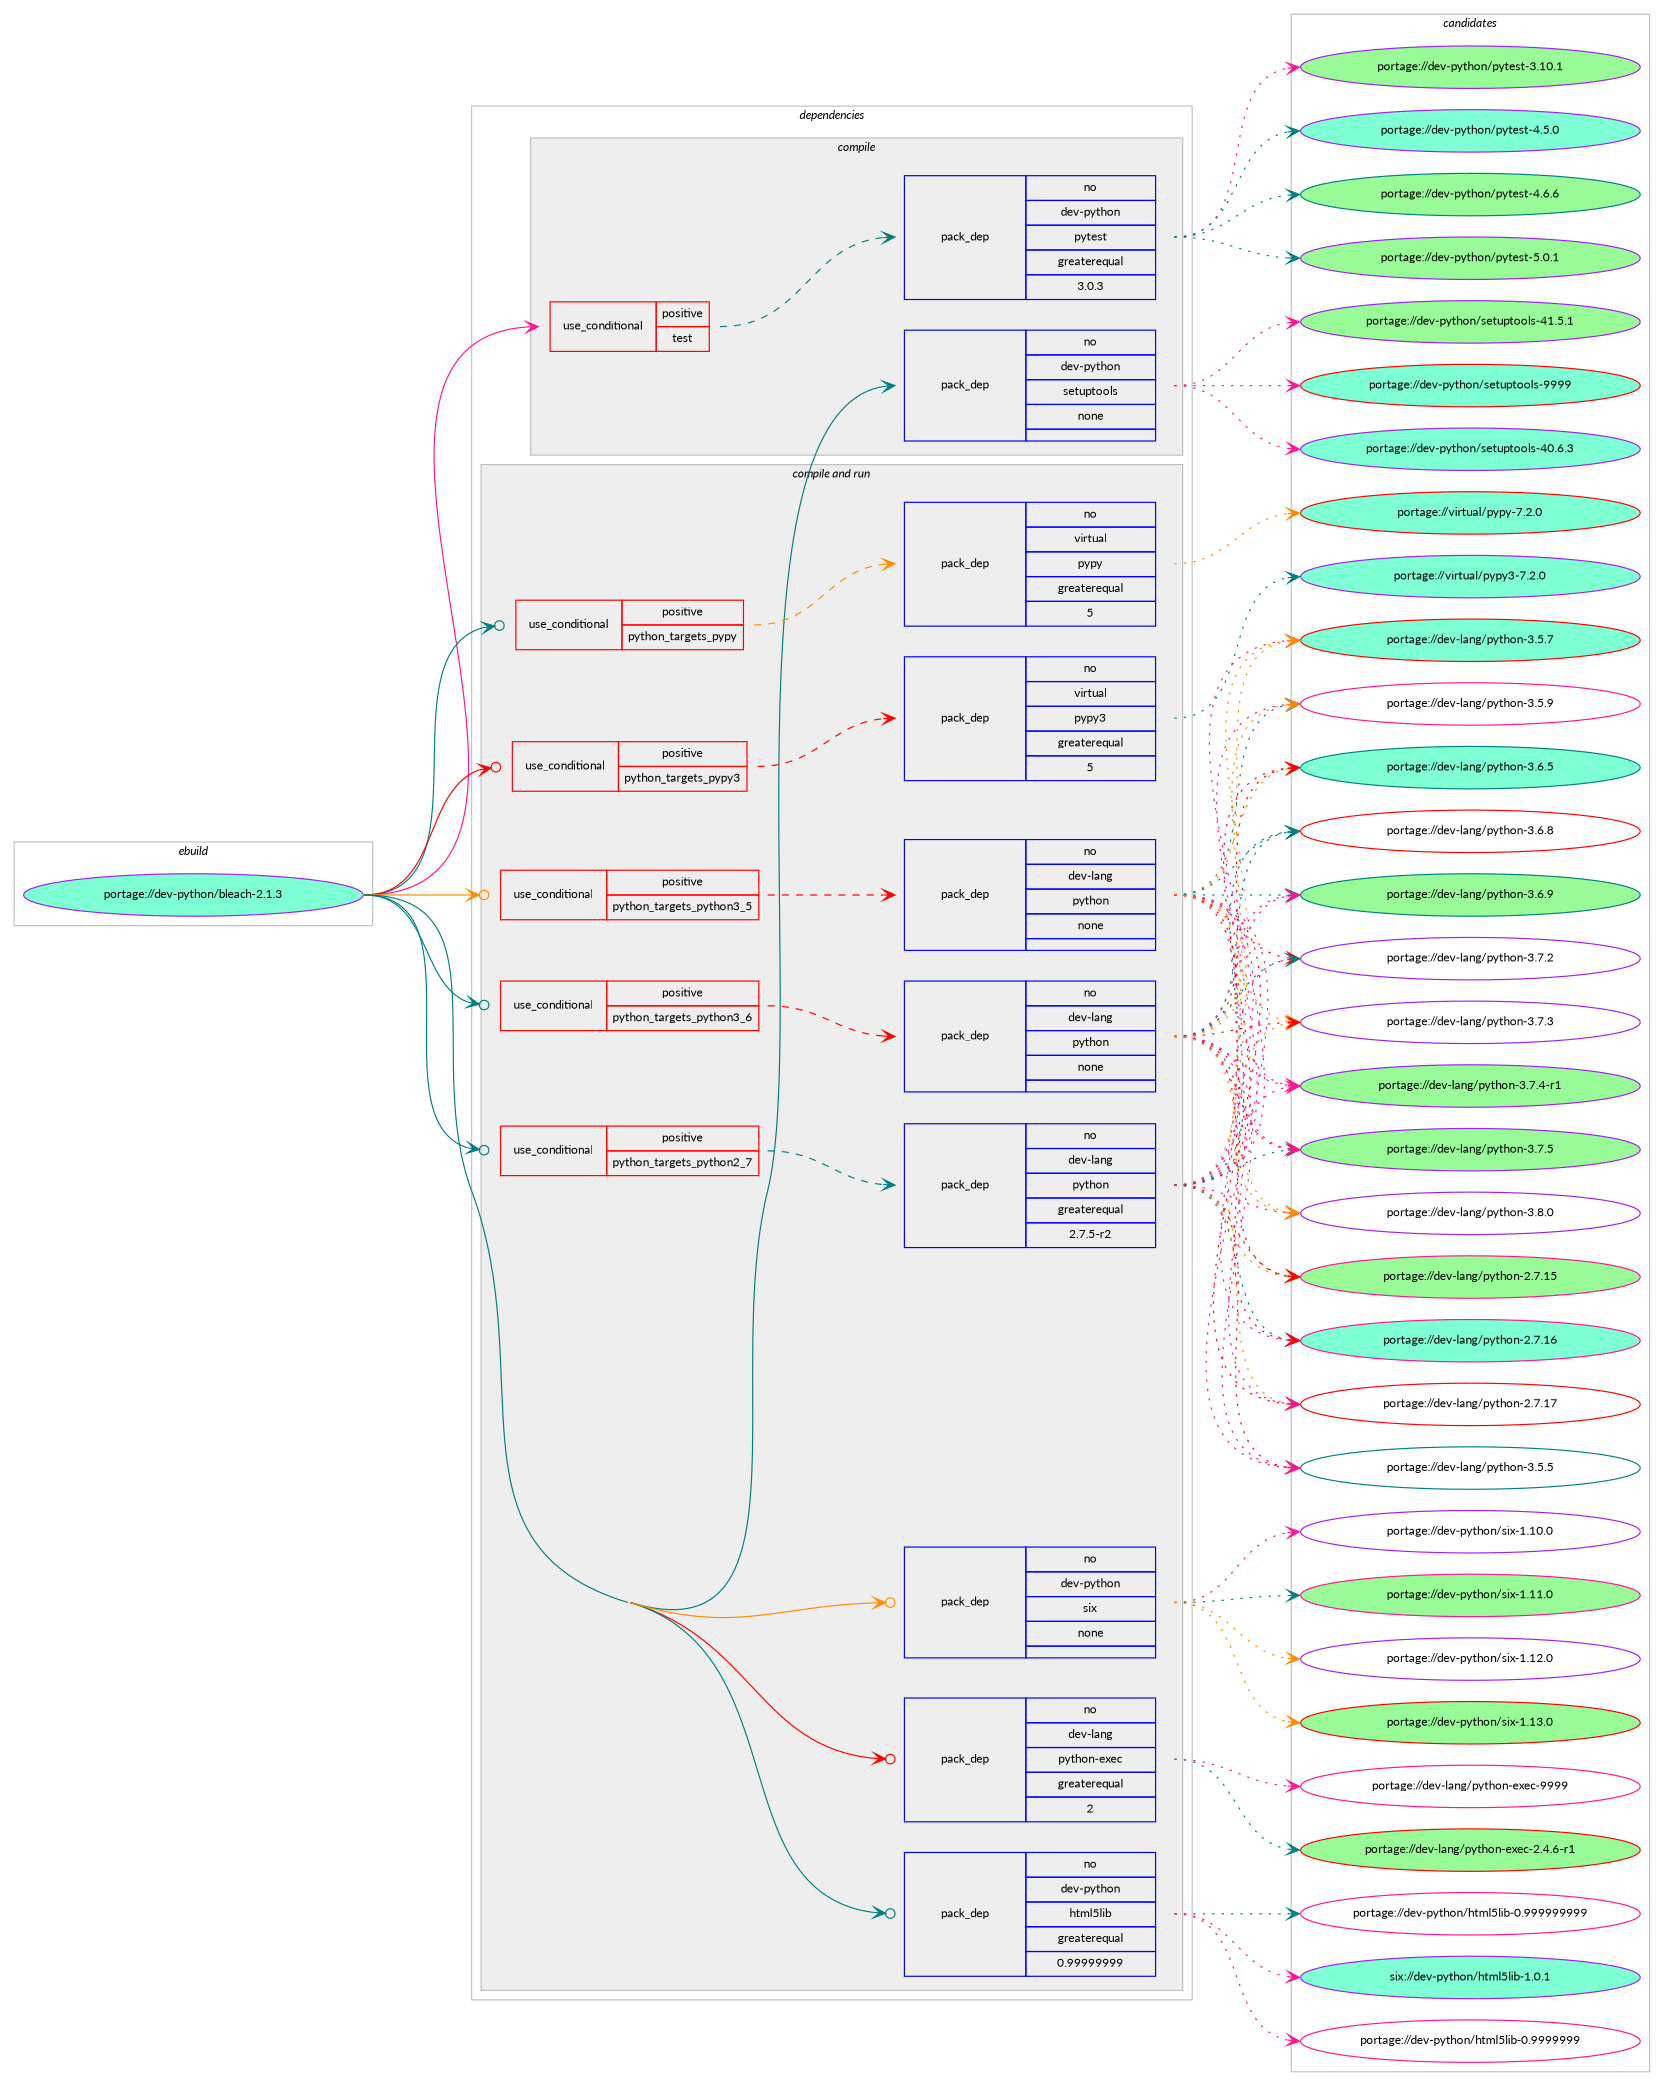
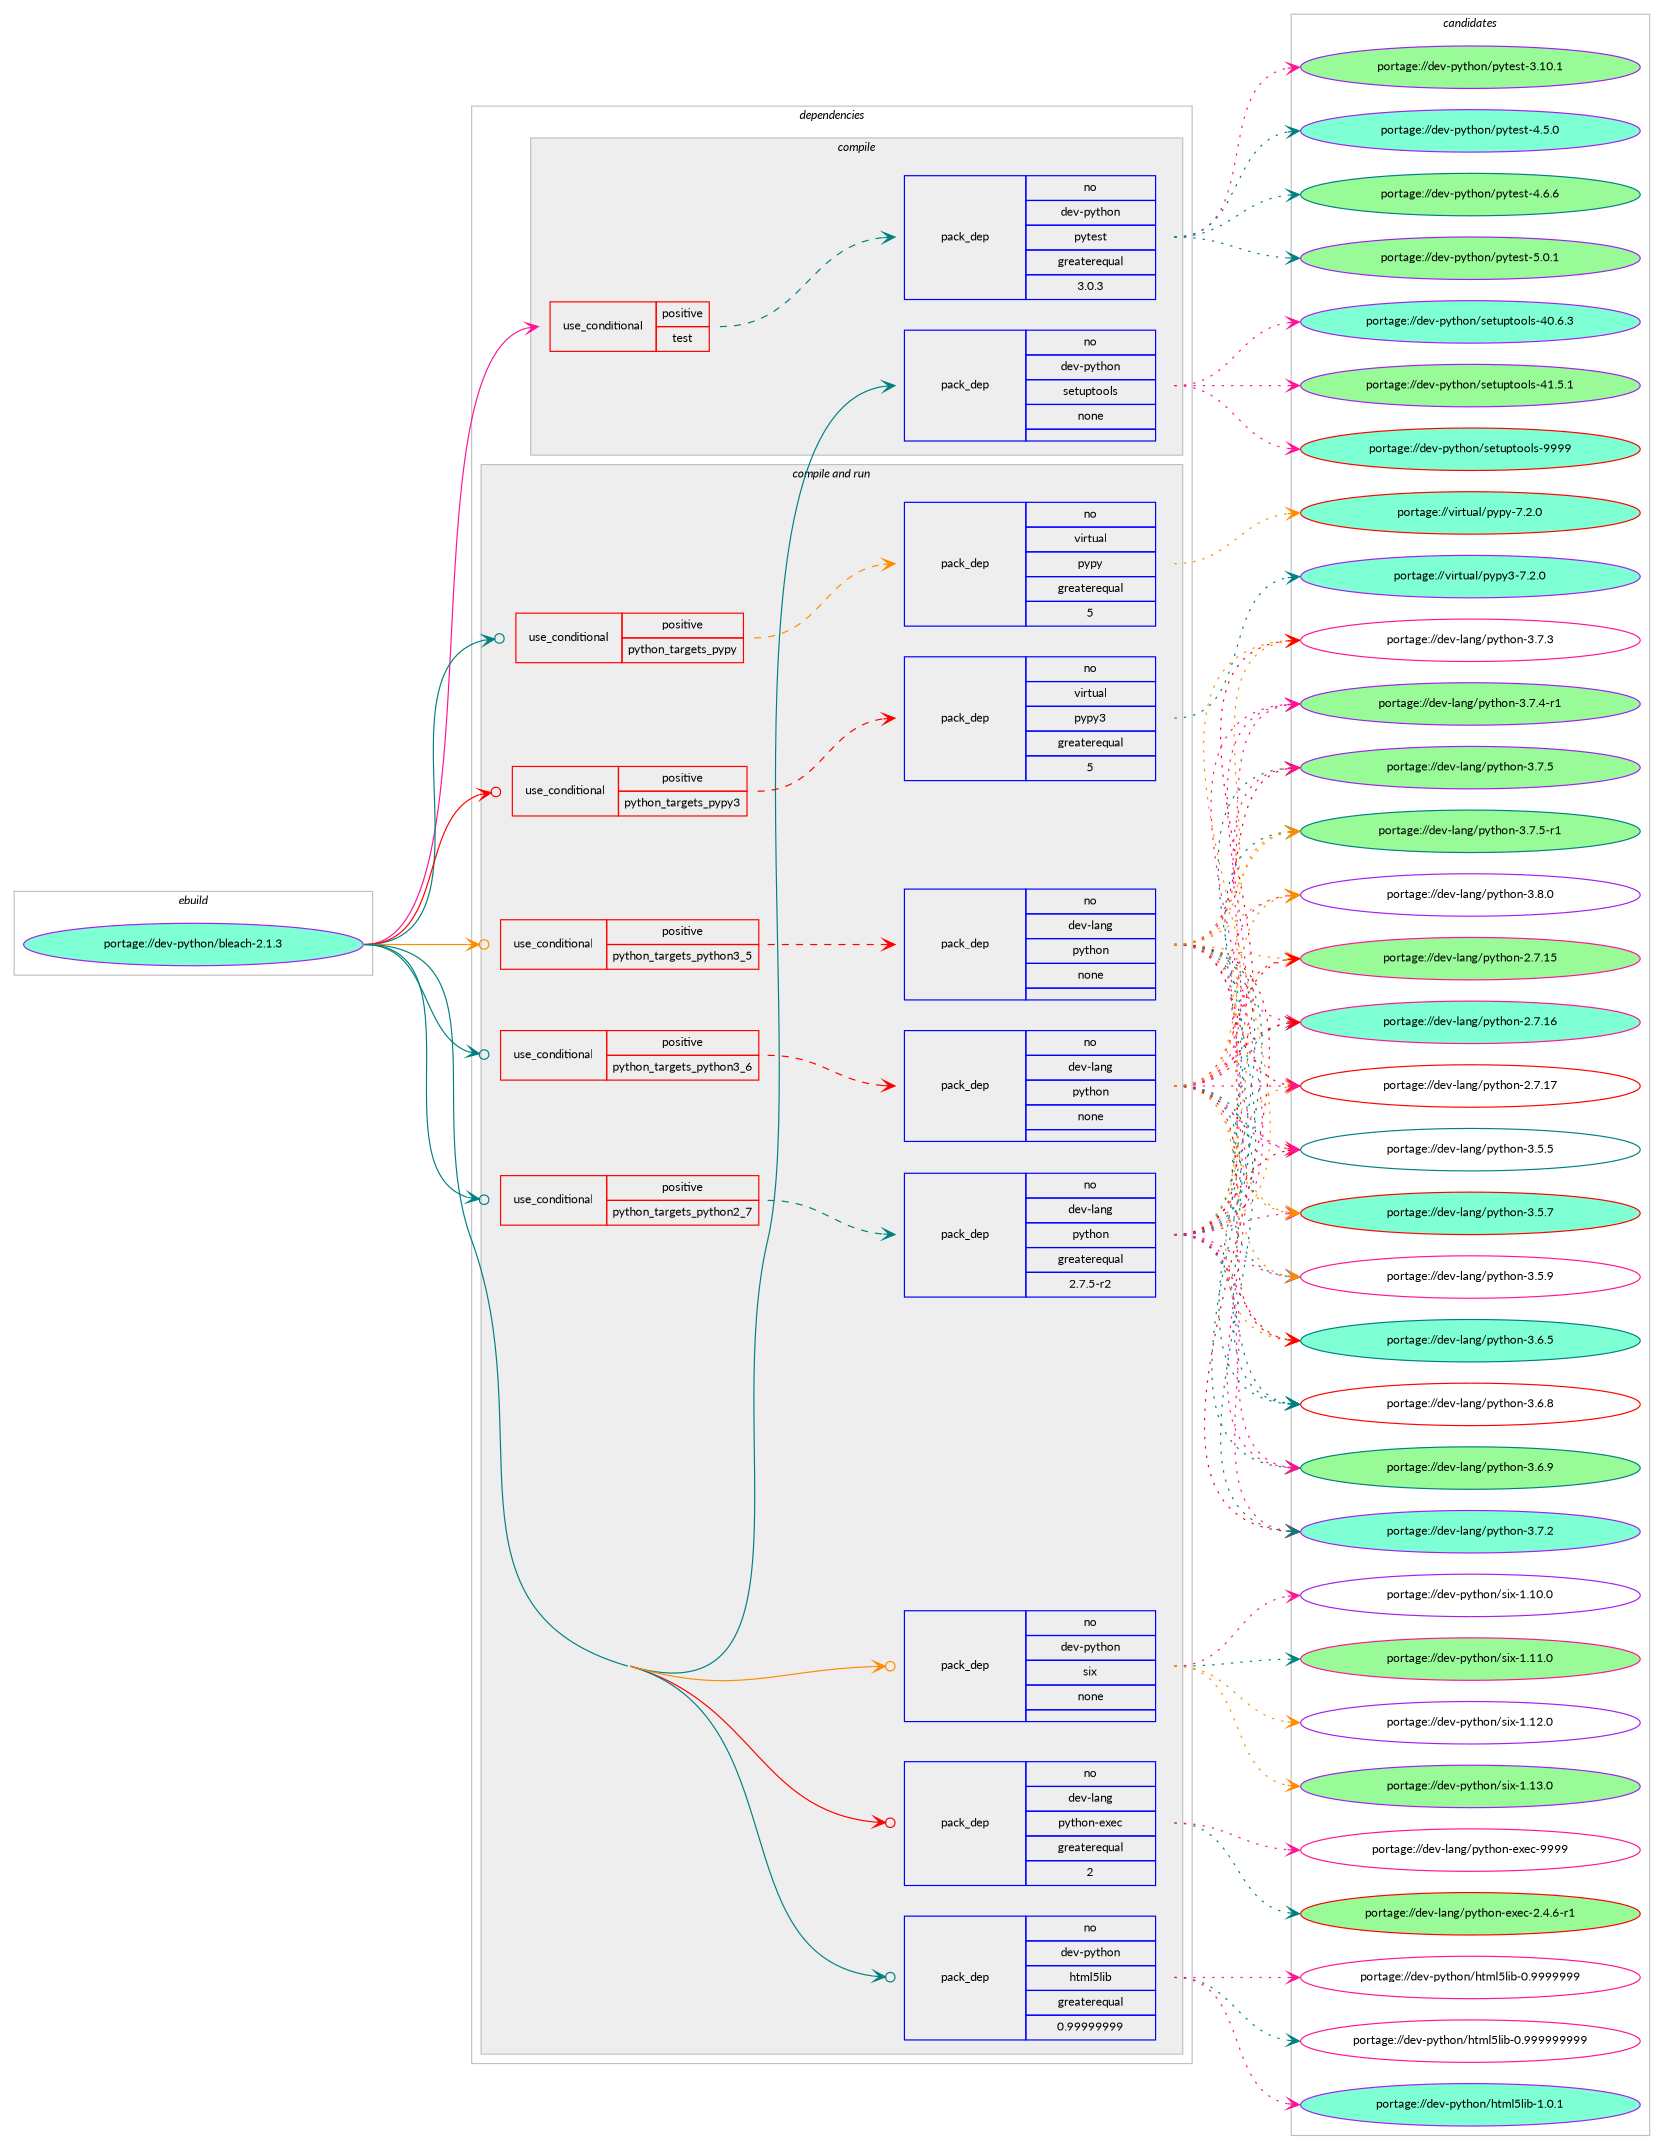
none -> (1470, 831)
(1470, 959) -> (1470, 1532)
(1470, 1022) -> (1470, 640)
(1470, 1723) -> (1470, 1786)
(1470, 1977) -> (1470, 2105)
